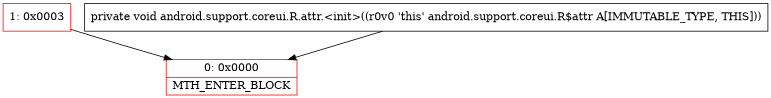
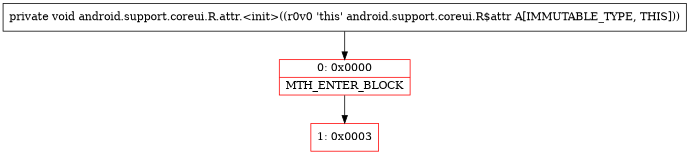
(118, 44) -> (345, 105)
